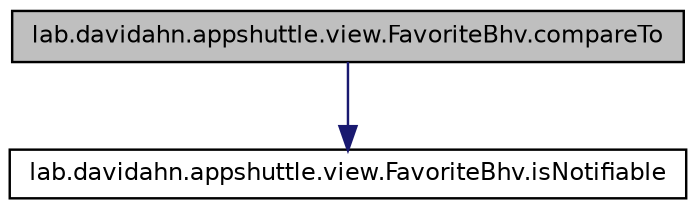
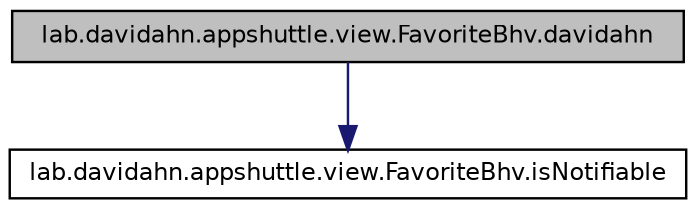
(348, 36) -> (348, 36)
